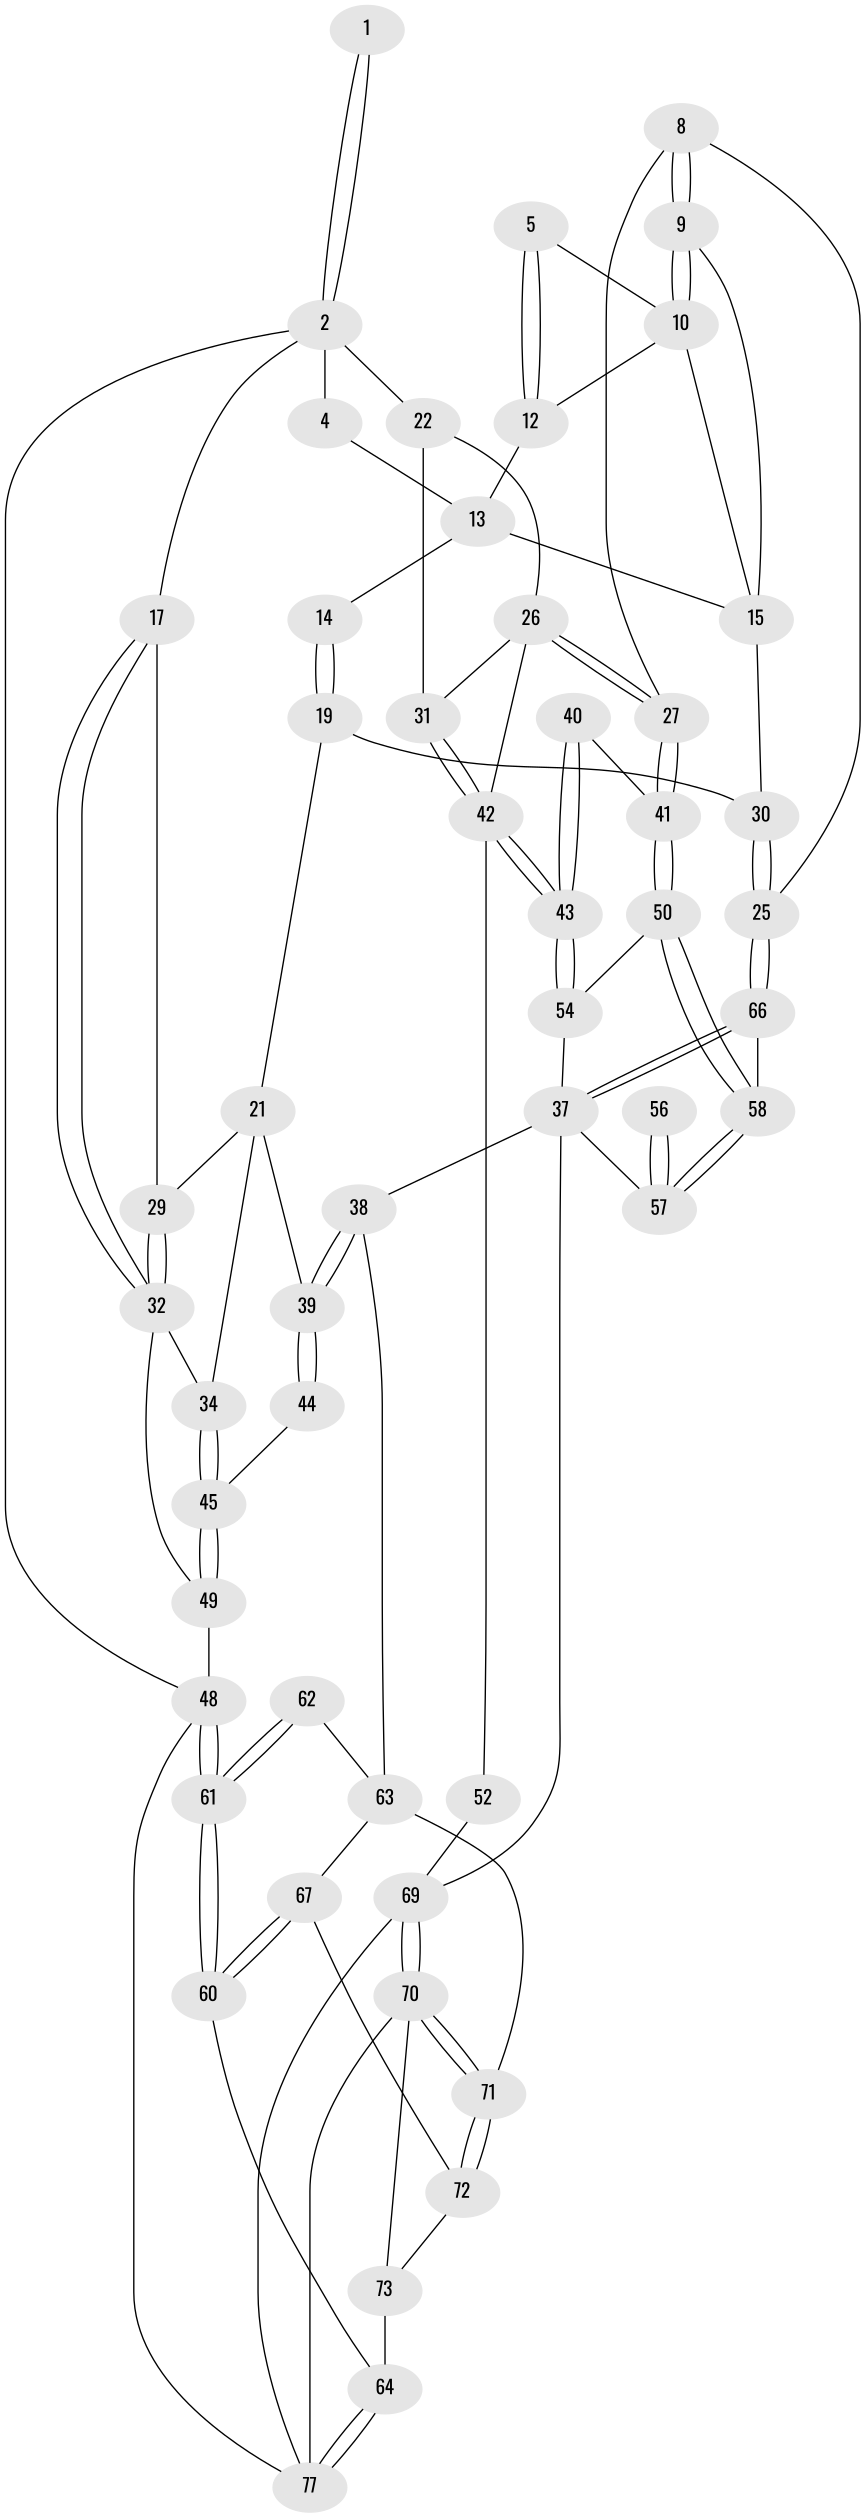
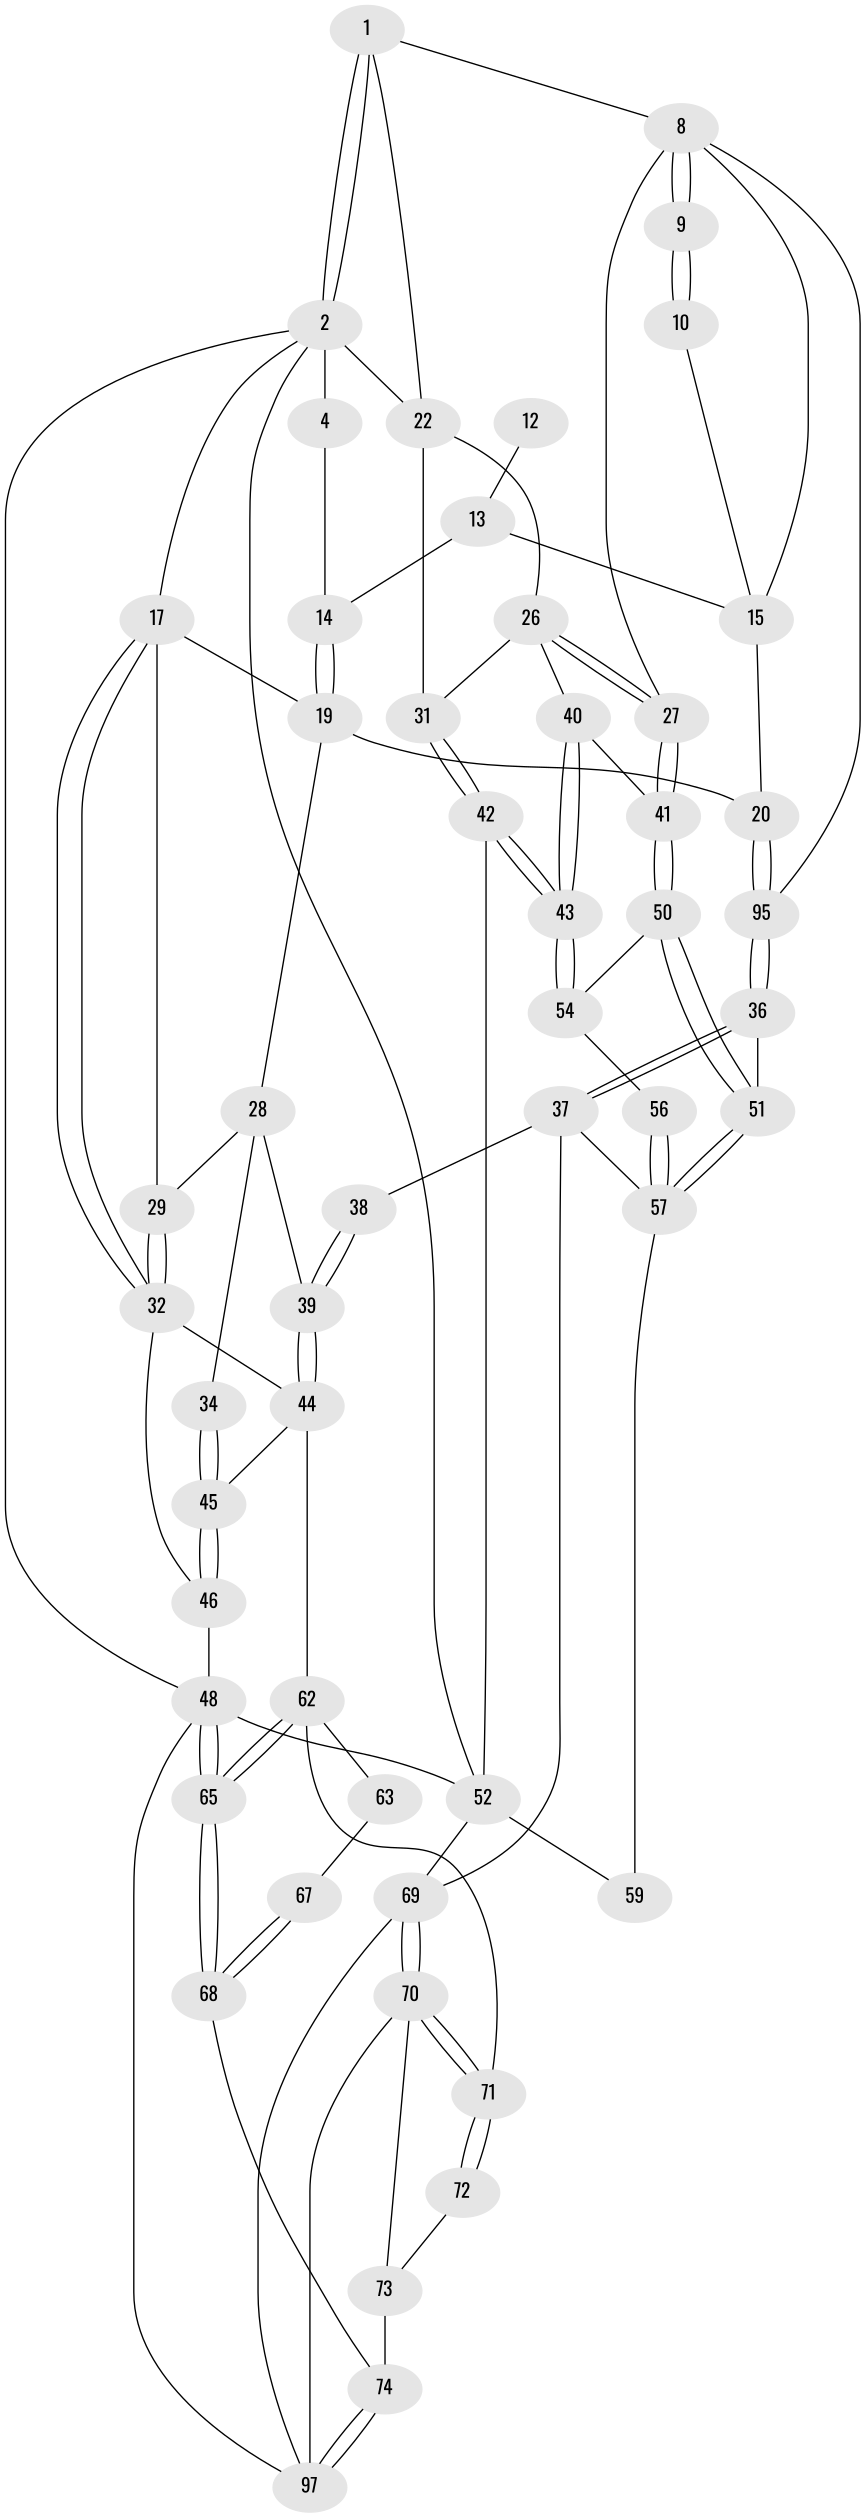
none -> (524, 79)
none -> (402, 226)
(531, 227) -> none
(616, 368) -> none
(755, 416) -> (808, 358)
(401, 472) -> (325, 521)
none -> (241, 669)
(509, 718) -> (552, 669)
(762, 816) -> (762, 816)
(762, 915) -> (762, 915)
(758, 1013) -> (758, 1013)
none -> (381, 1049)
(563, 1062) -> (612, 1062)
(258, 1111) -> (258, 1111)
(758, 1111) -> (758, 1111)
(183, 1357) -> (232, 1357)
(382, 1504) -> none
none -> (307, 1554)
(209, 1603) -> (209, 1603)
none -> (329, 1747)
(209, 1799) -> (209, 1799)
none -> (635, 1898)
(520, 1918) -> (454, 1867)
(209, 1996) -> (209, 1996)
(380, 2054) -> none
(385, 2389) -> (385, 2389)
(310, 2488) -> (310, 2488)
